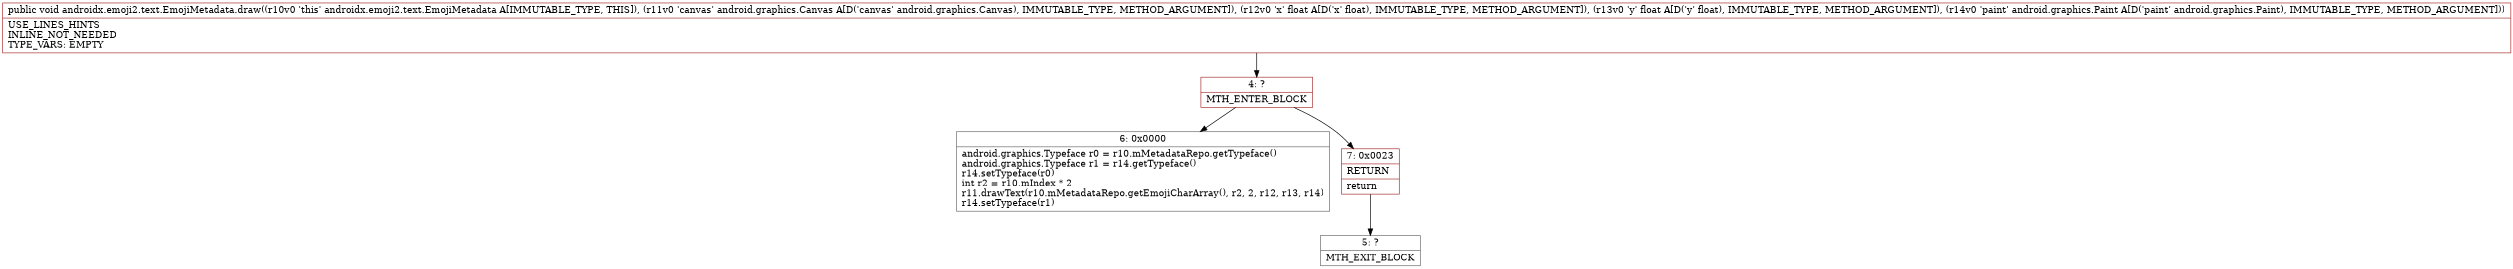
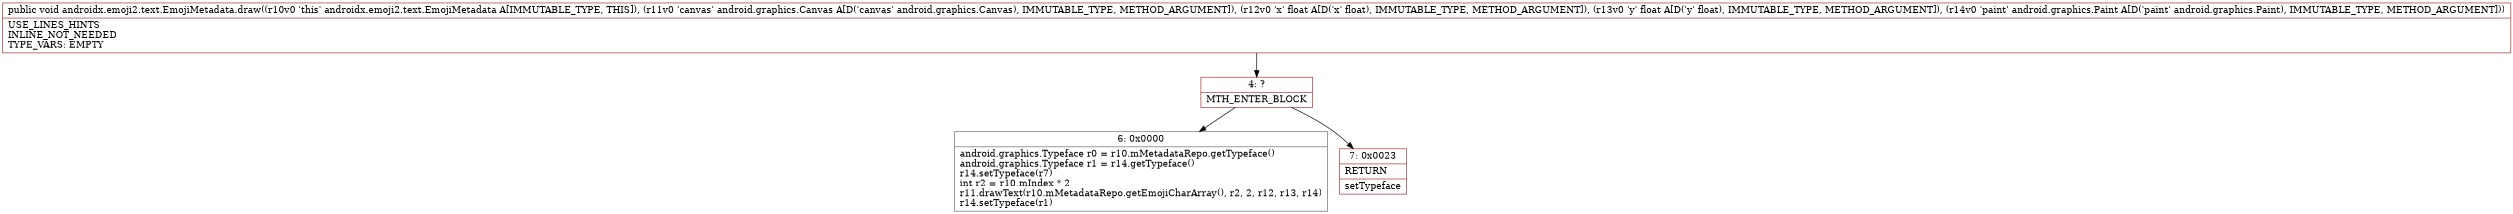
(1008, 174) -> (1006, 174)
(1362, 186) -> (1373, 186)
(1370, 251) -> none
